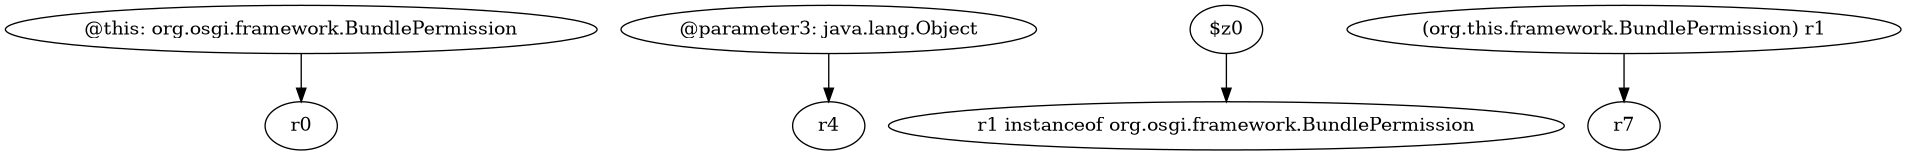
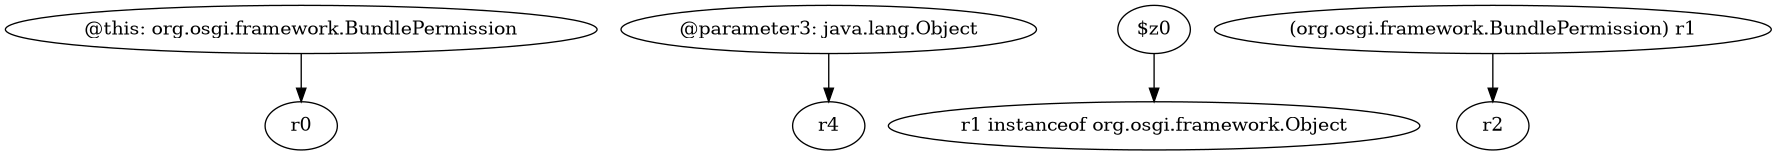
(1624, 29) -> (1493, 29)
(1226, 126) -> (1154, 126)
(1624, 126) -> (1493, 126)
